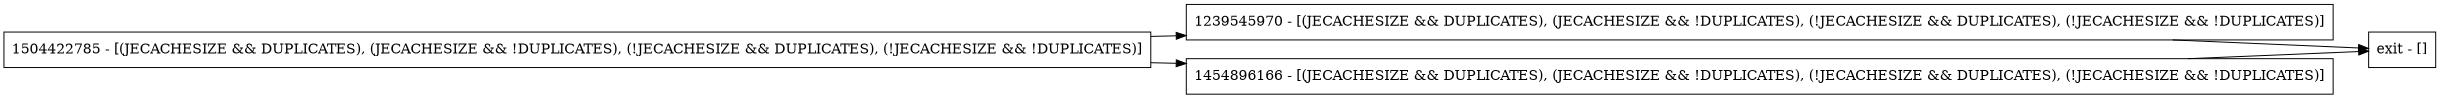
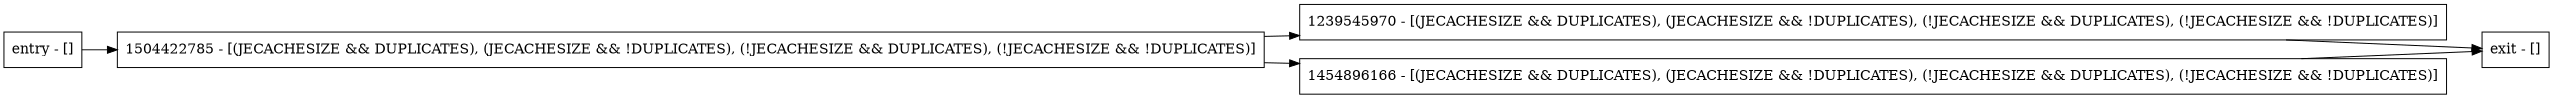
none -> (43, 50)
